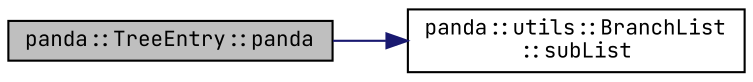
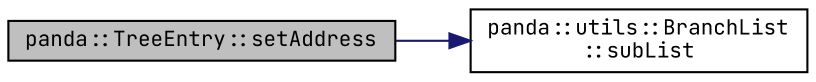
(170, 41) -> (202, 41)
